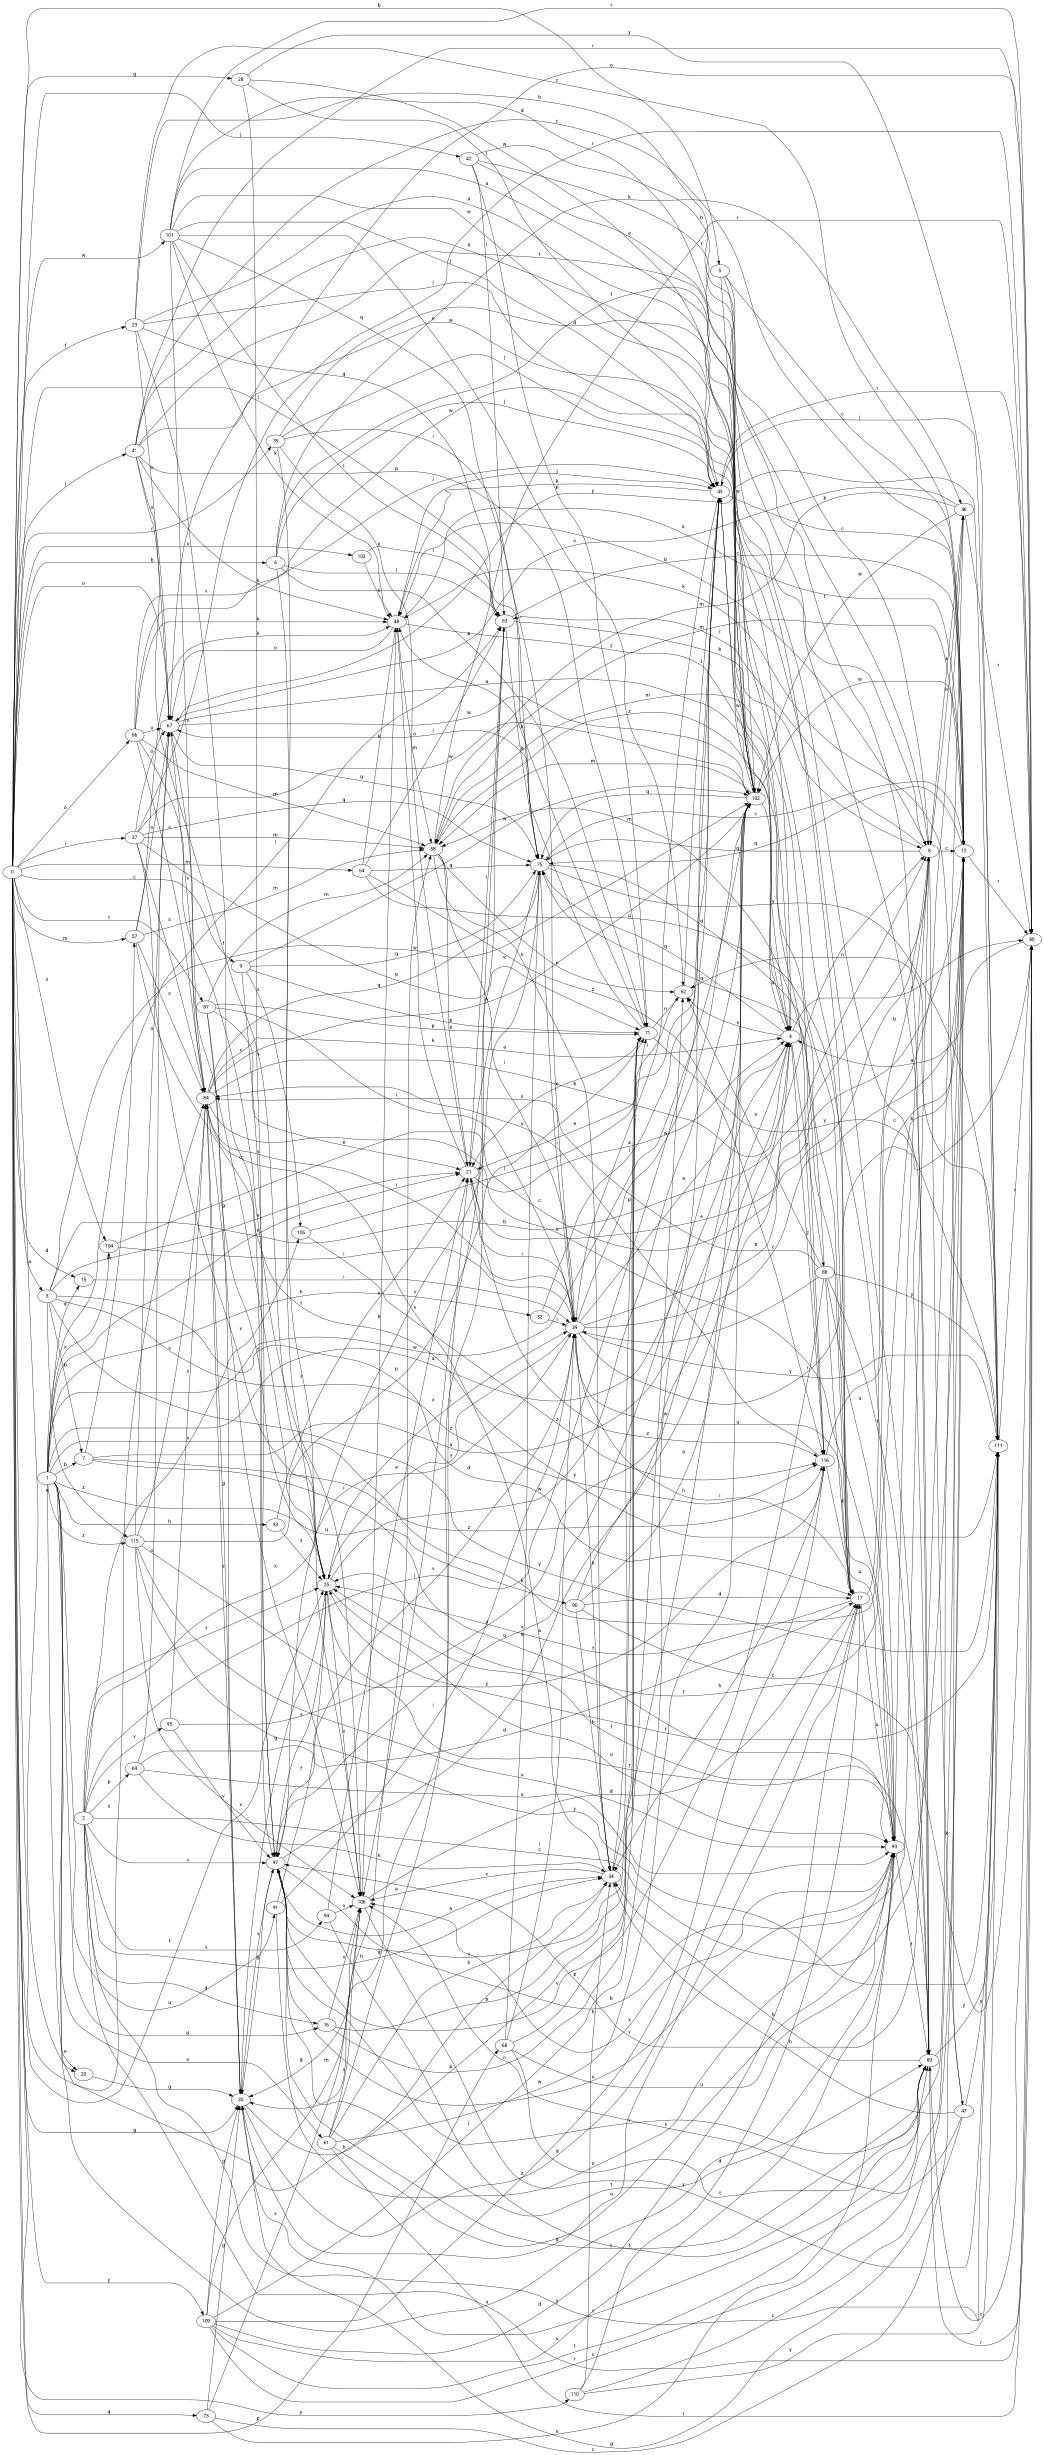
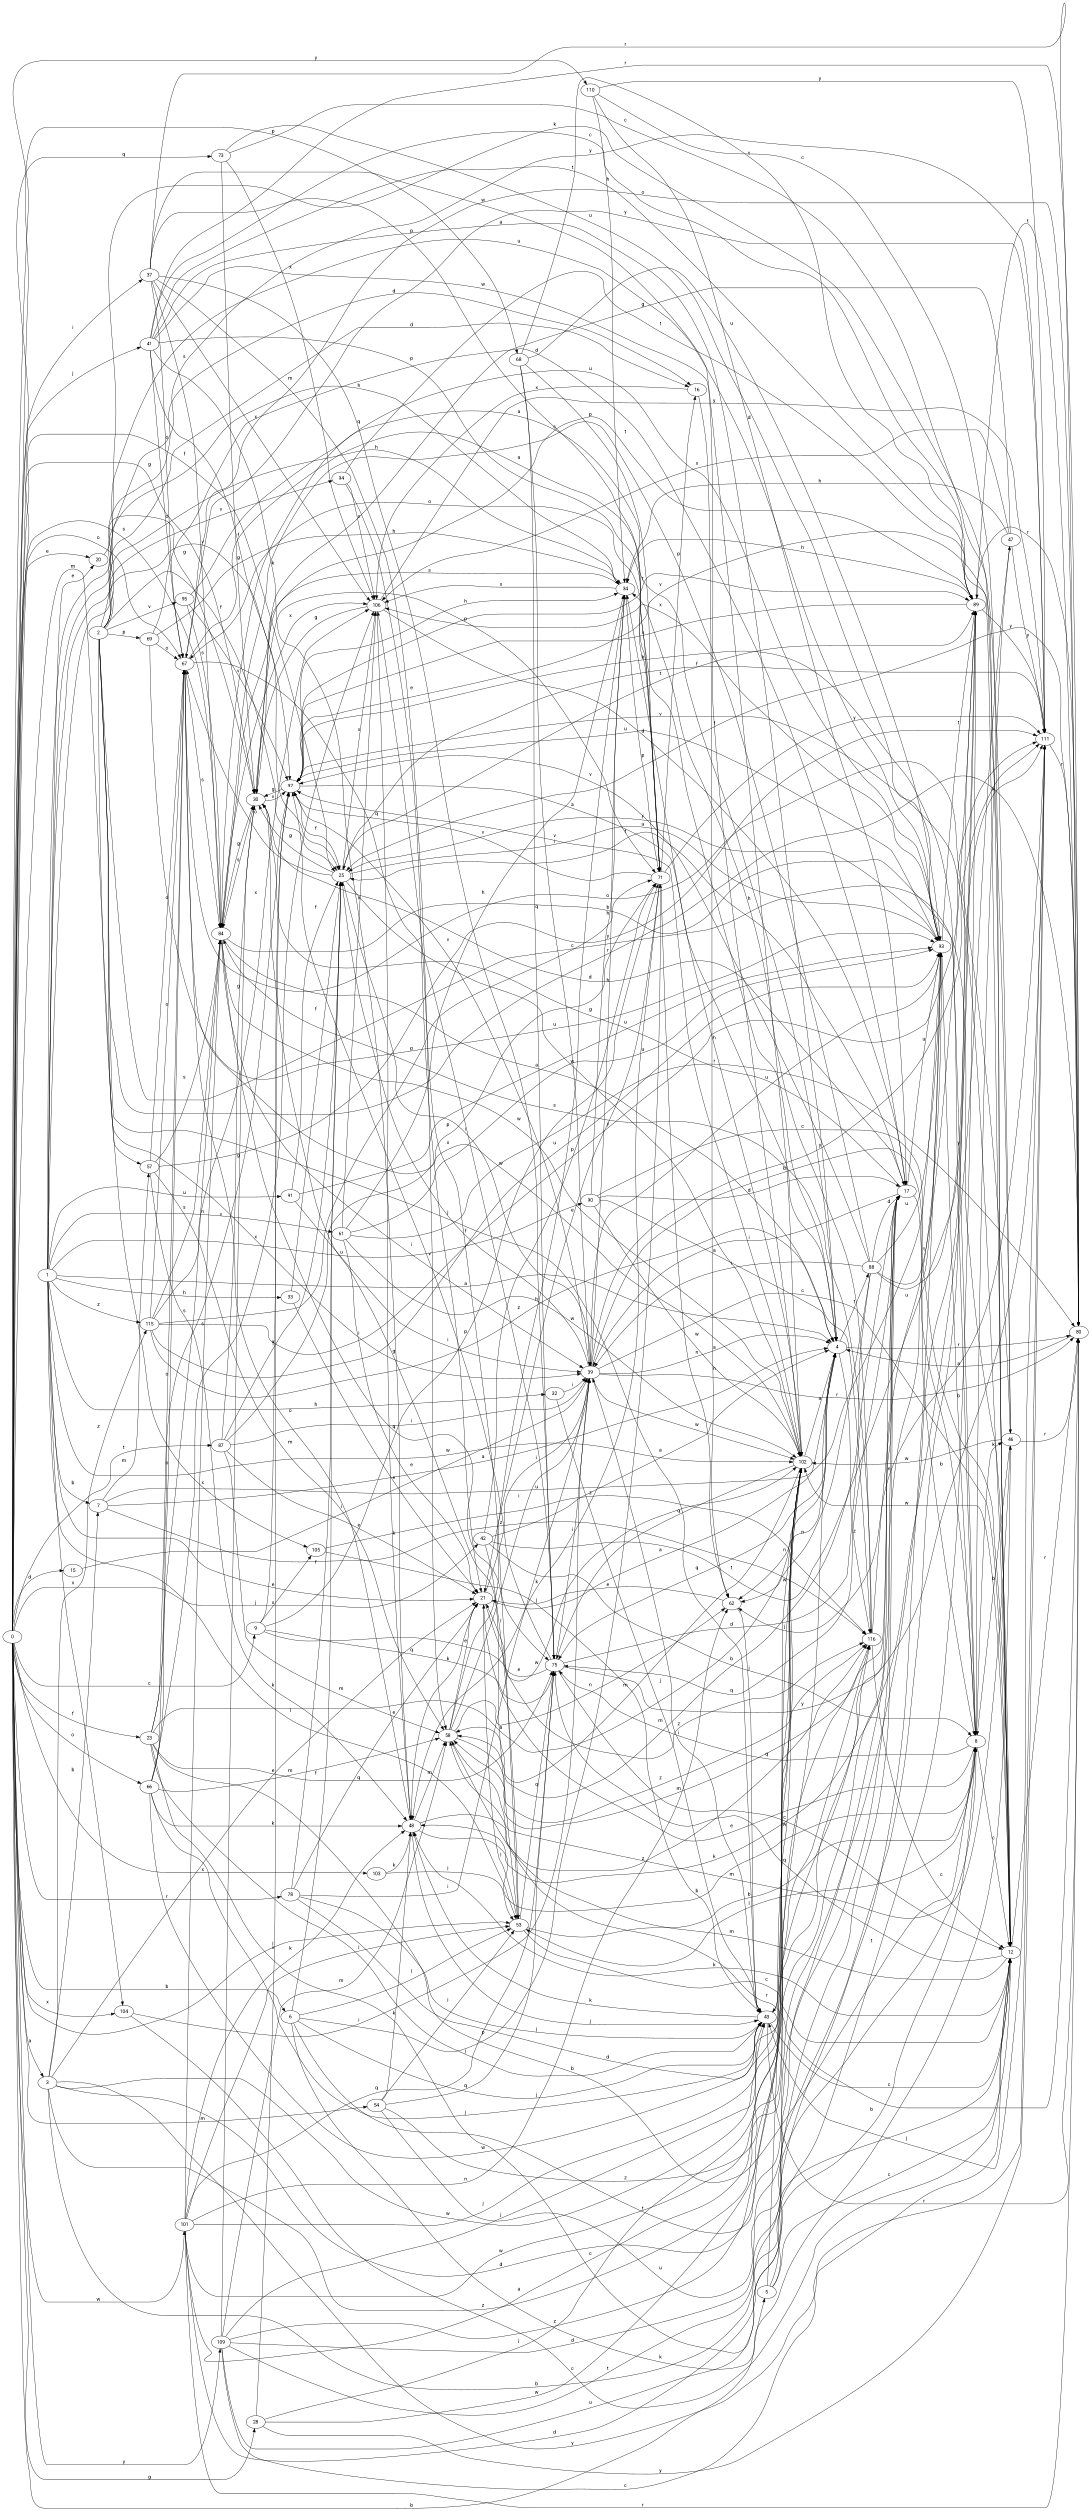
(56, 1360) -> none
(600, 1924) -> (676, 635)
